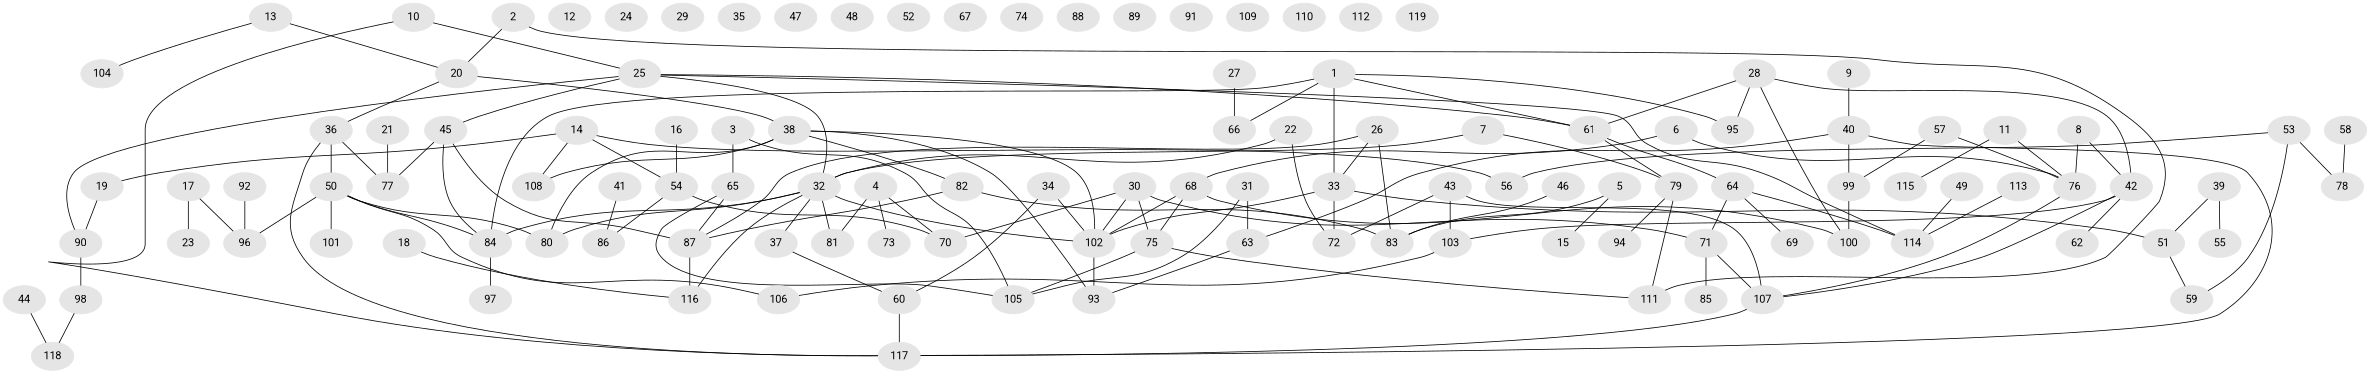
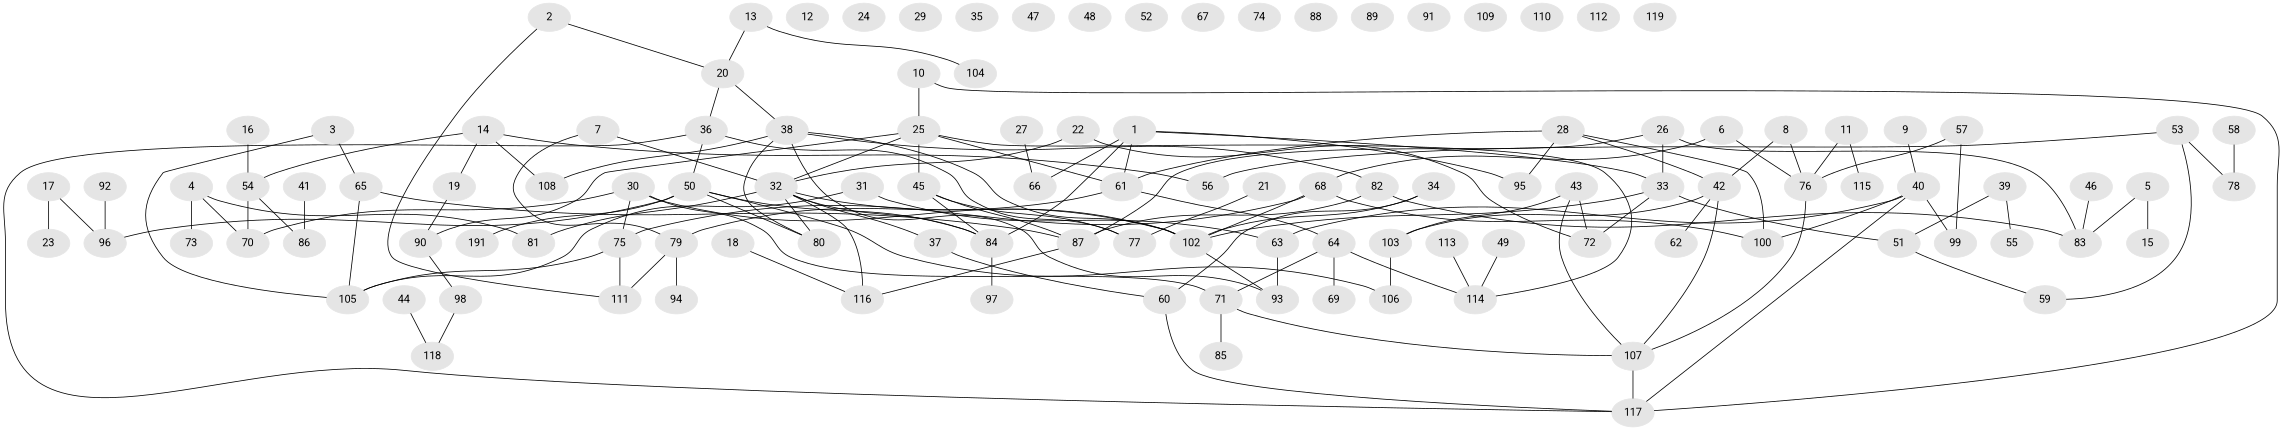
(1849, 215) -> (1842, 218)
(331, 243) -> (477, 243)
